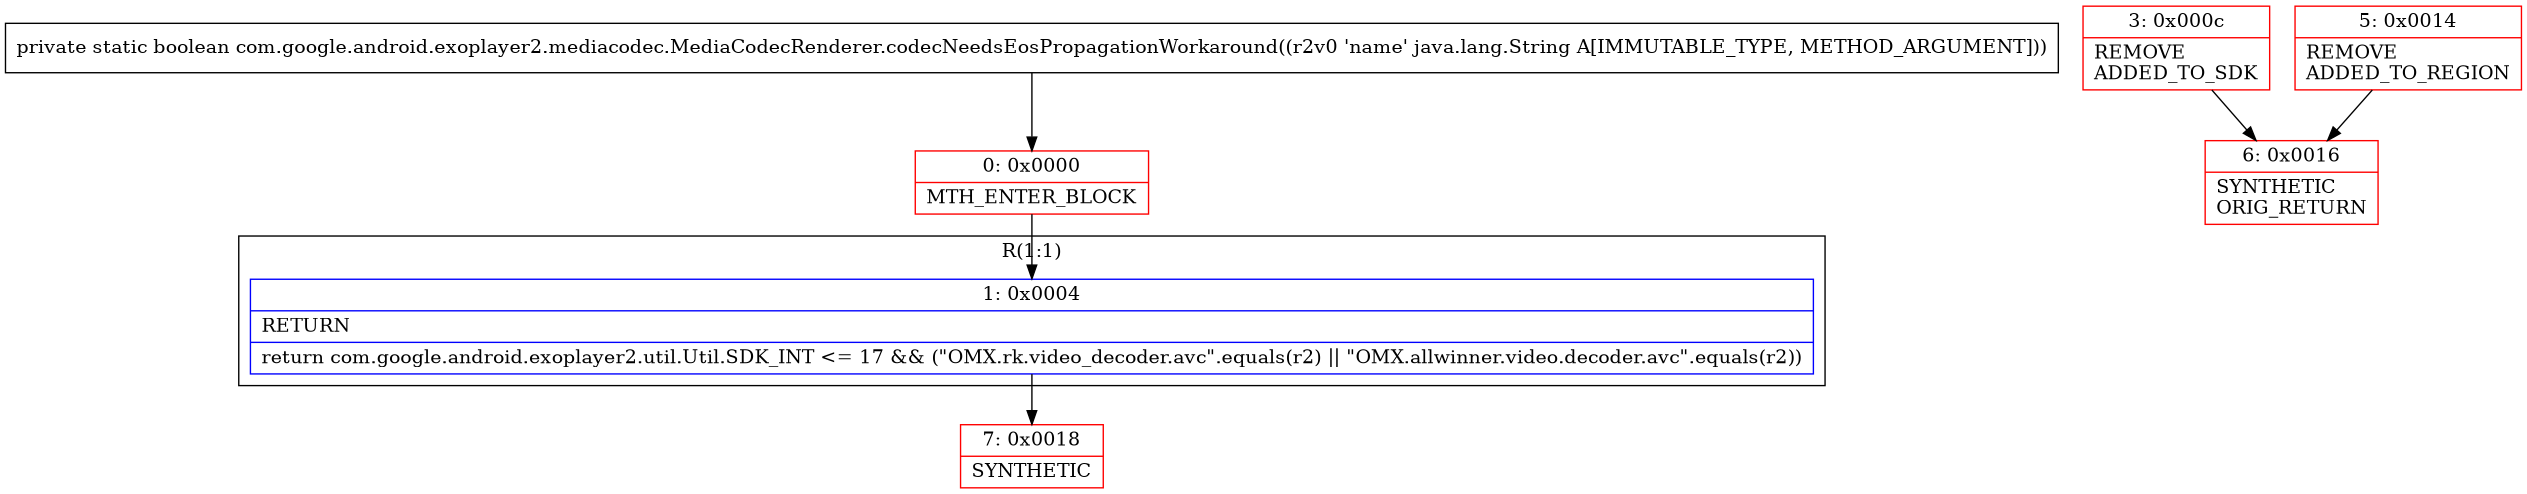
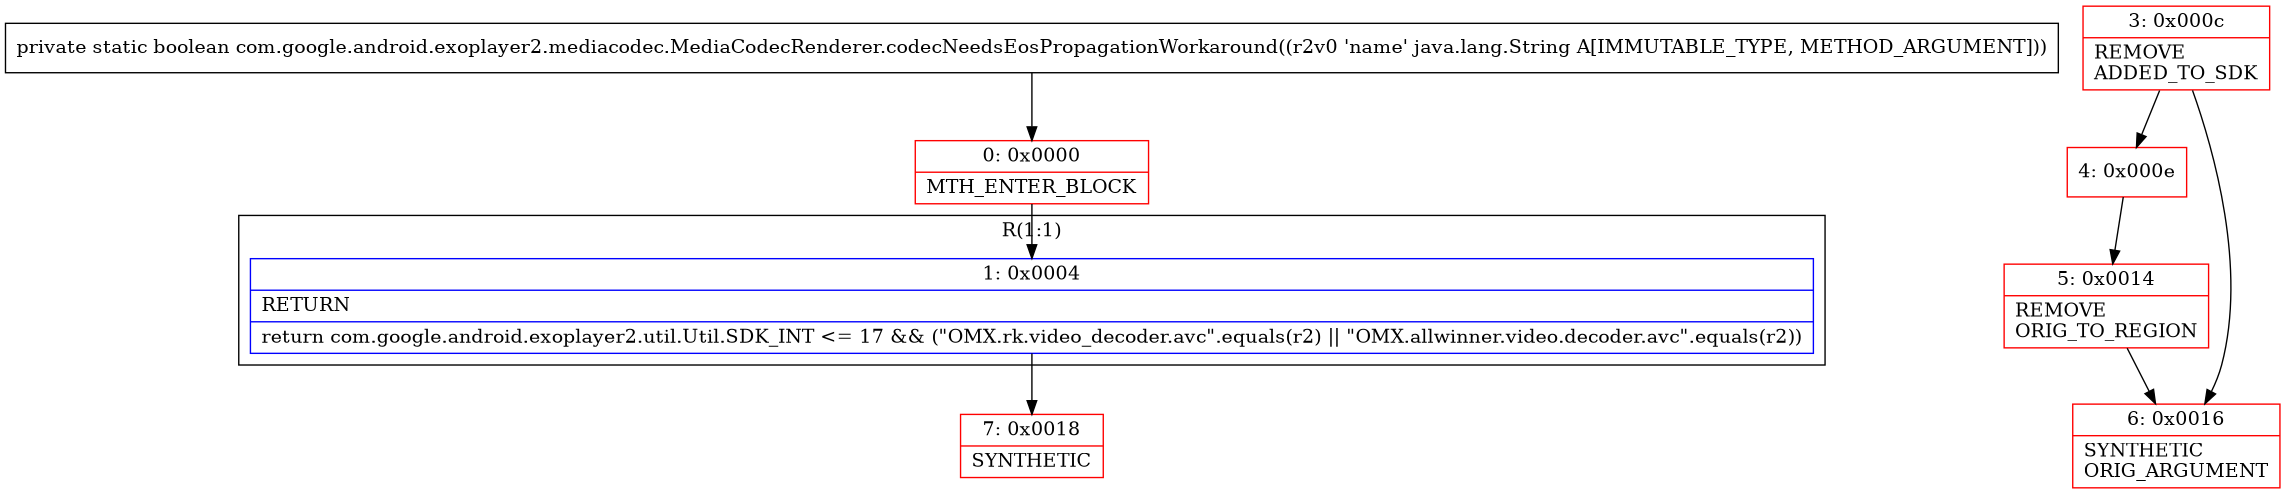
(2408, 73) -> (2106, 331)
none -> (2127, 172)
(2292, 208) -> (2176, 471)
